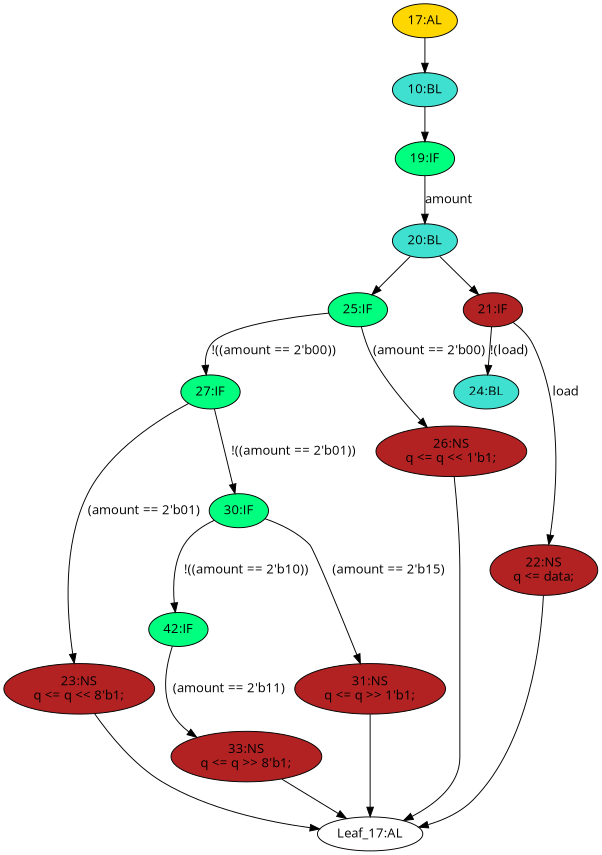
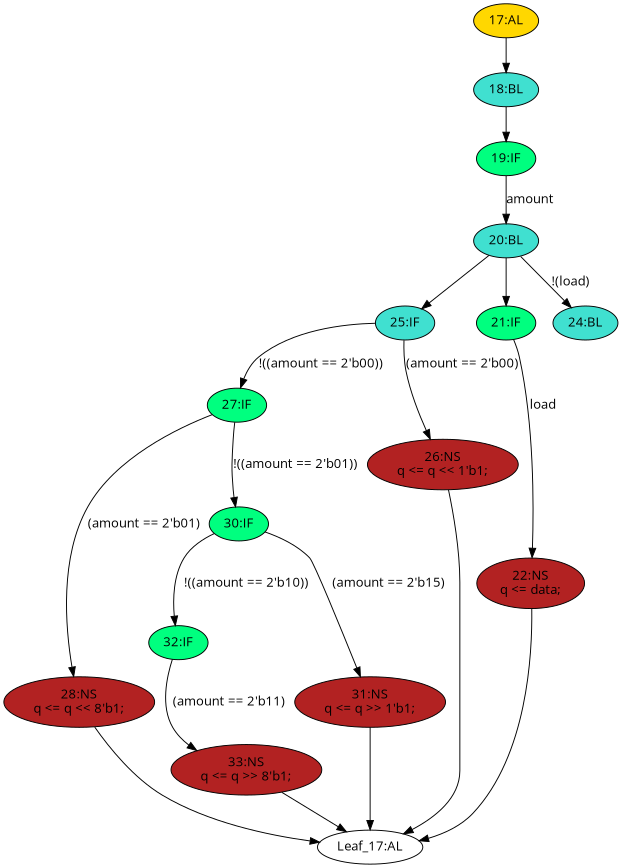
(425, 90) -> (506, 90)
(358, 310) -> (405, 323)
(493, 310) -> (506, 323)
(490, 346) -> (543, 279)
(178, 629) -> (178, 643)
(79, 689) -> (79, 702)
